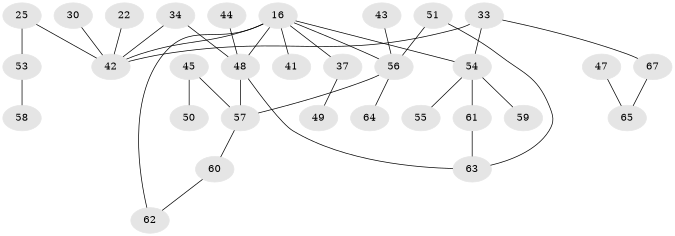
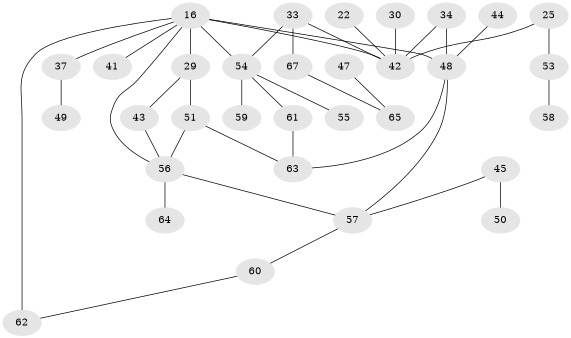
none -> (191, 67)
